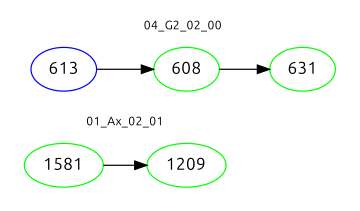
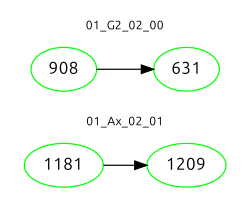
(183, 26) -> (125, 26)
(64, 69) -> none
(187, 69) -> (64, 69)
(64, 165) -> (64, 165)
